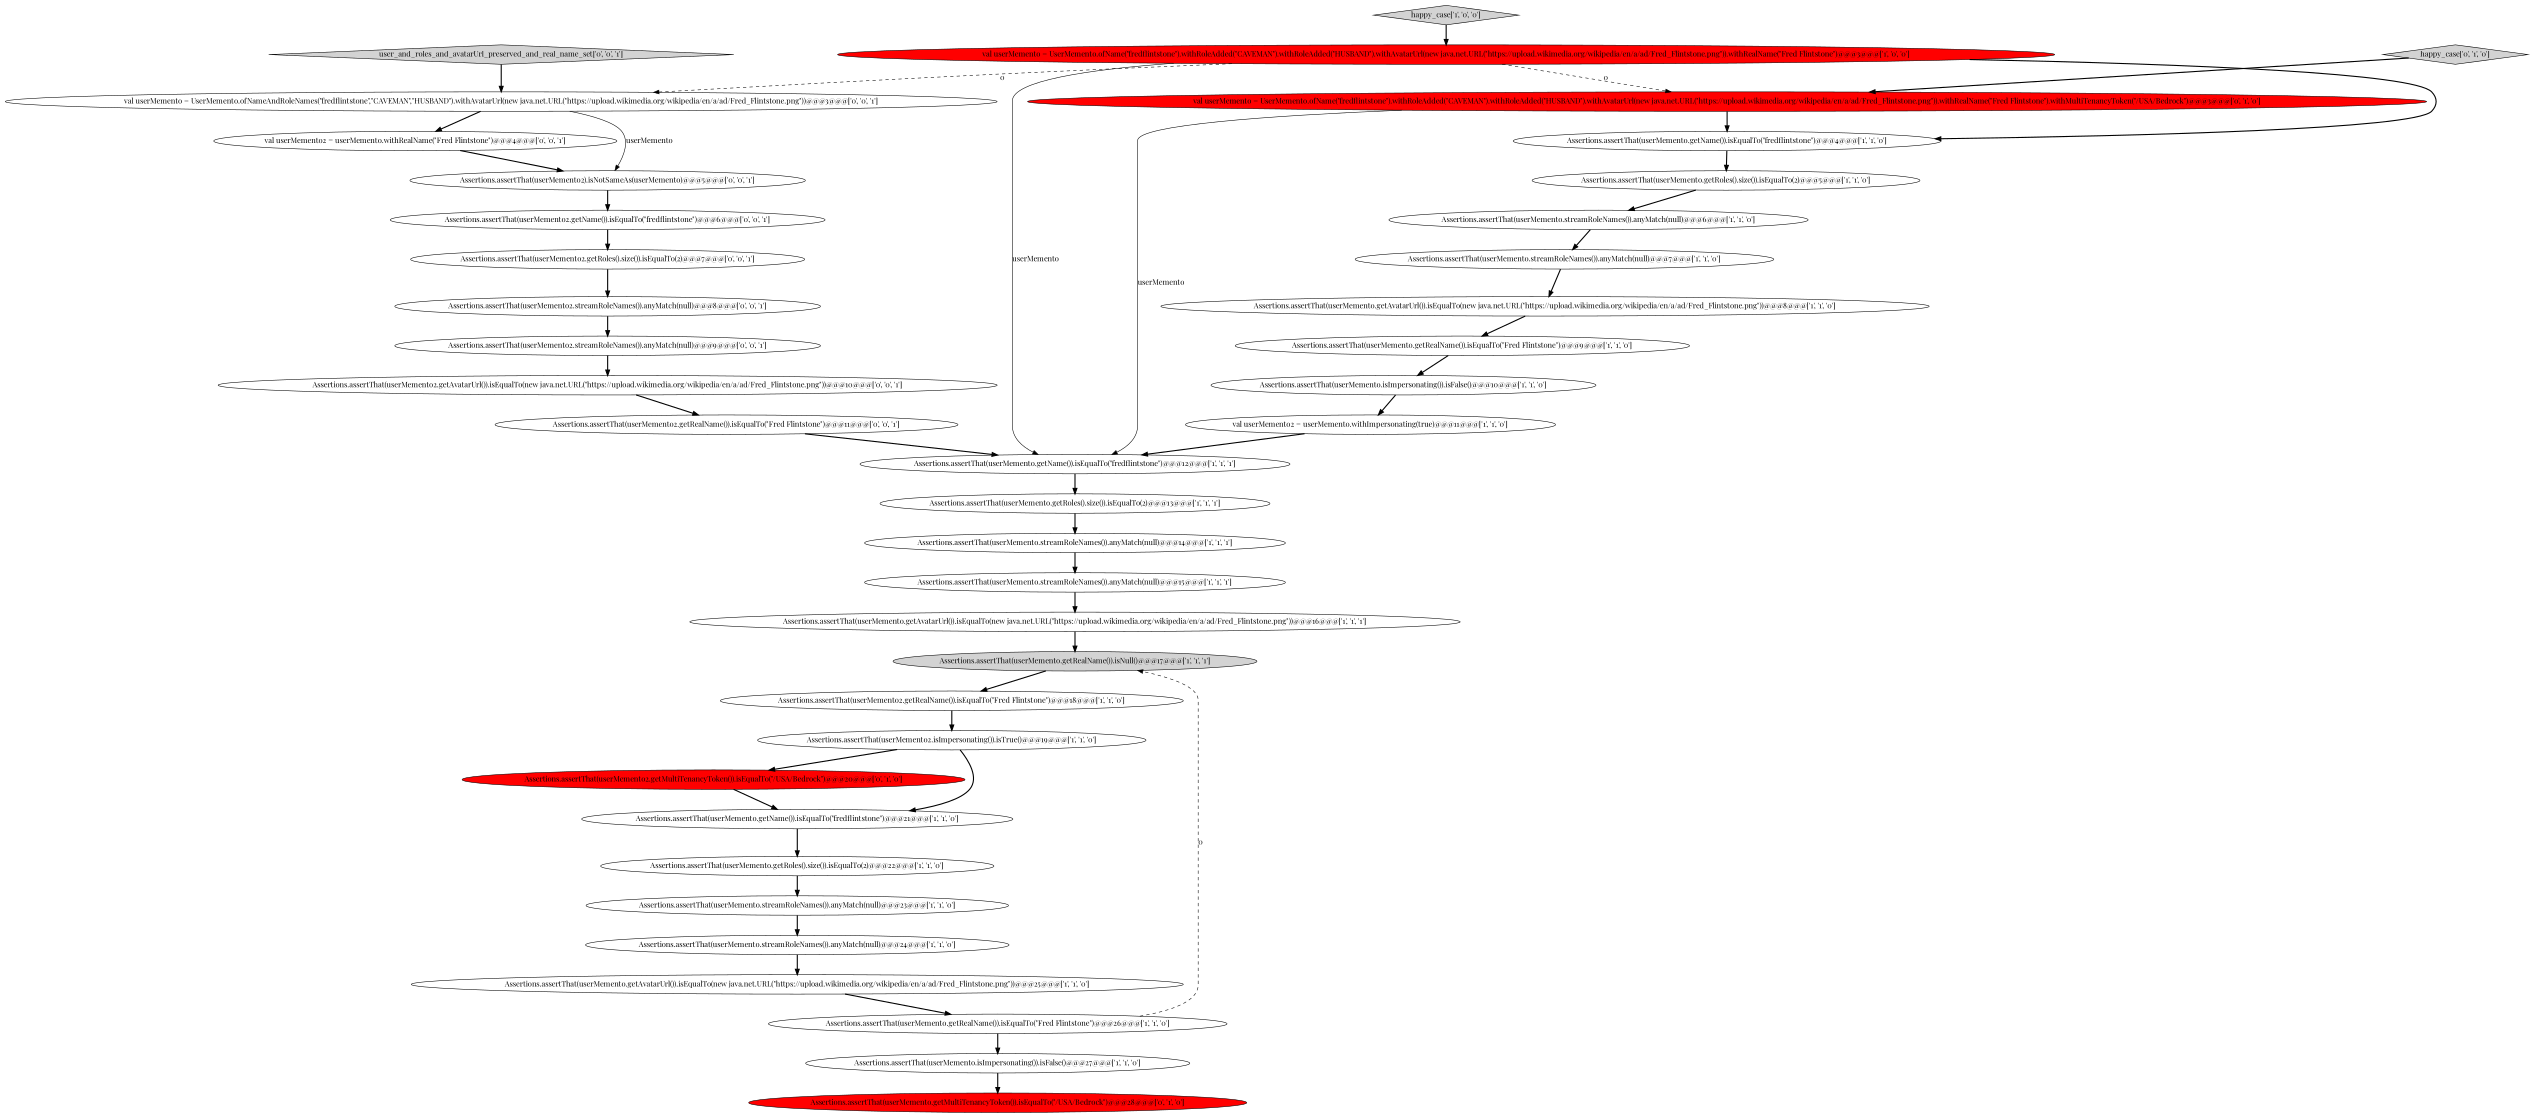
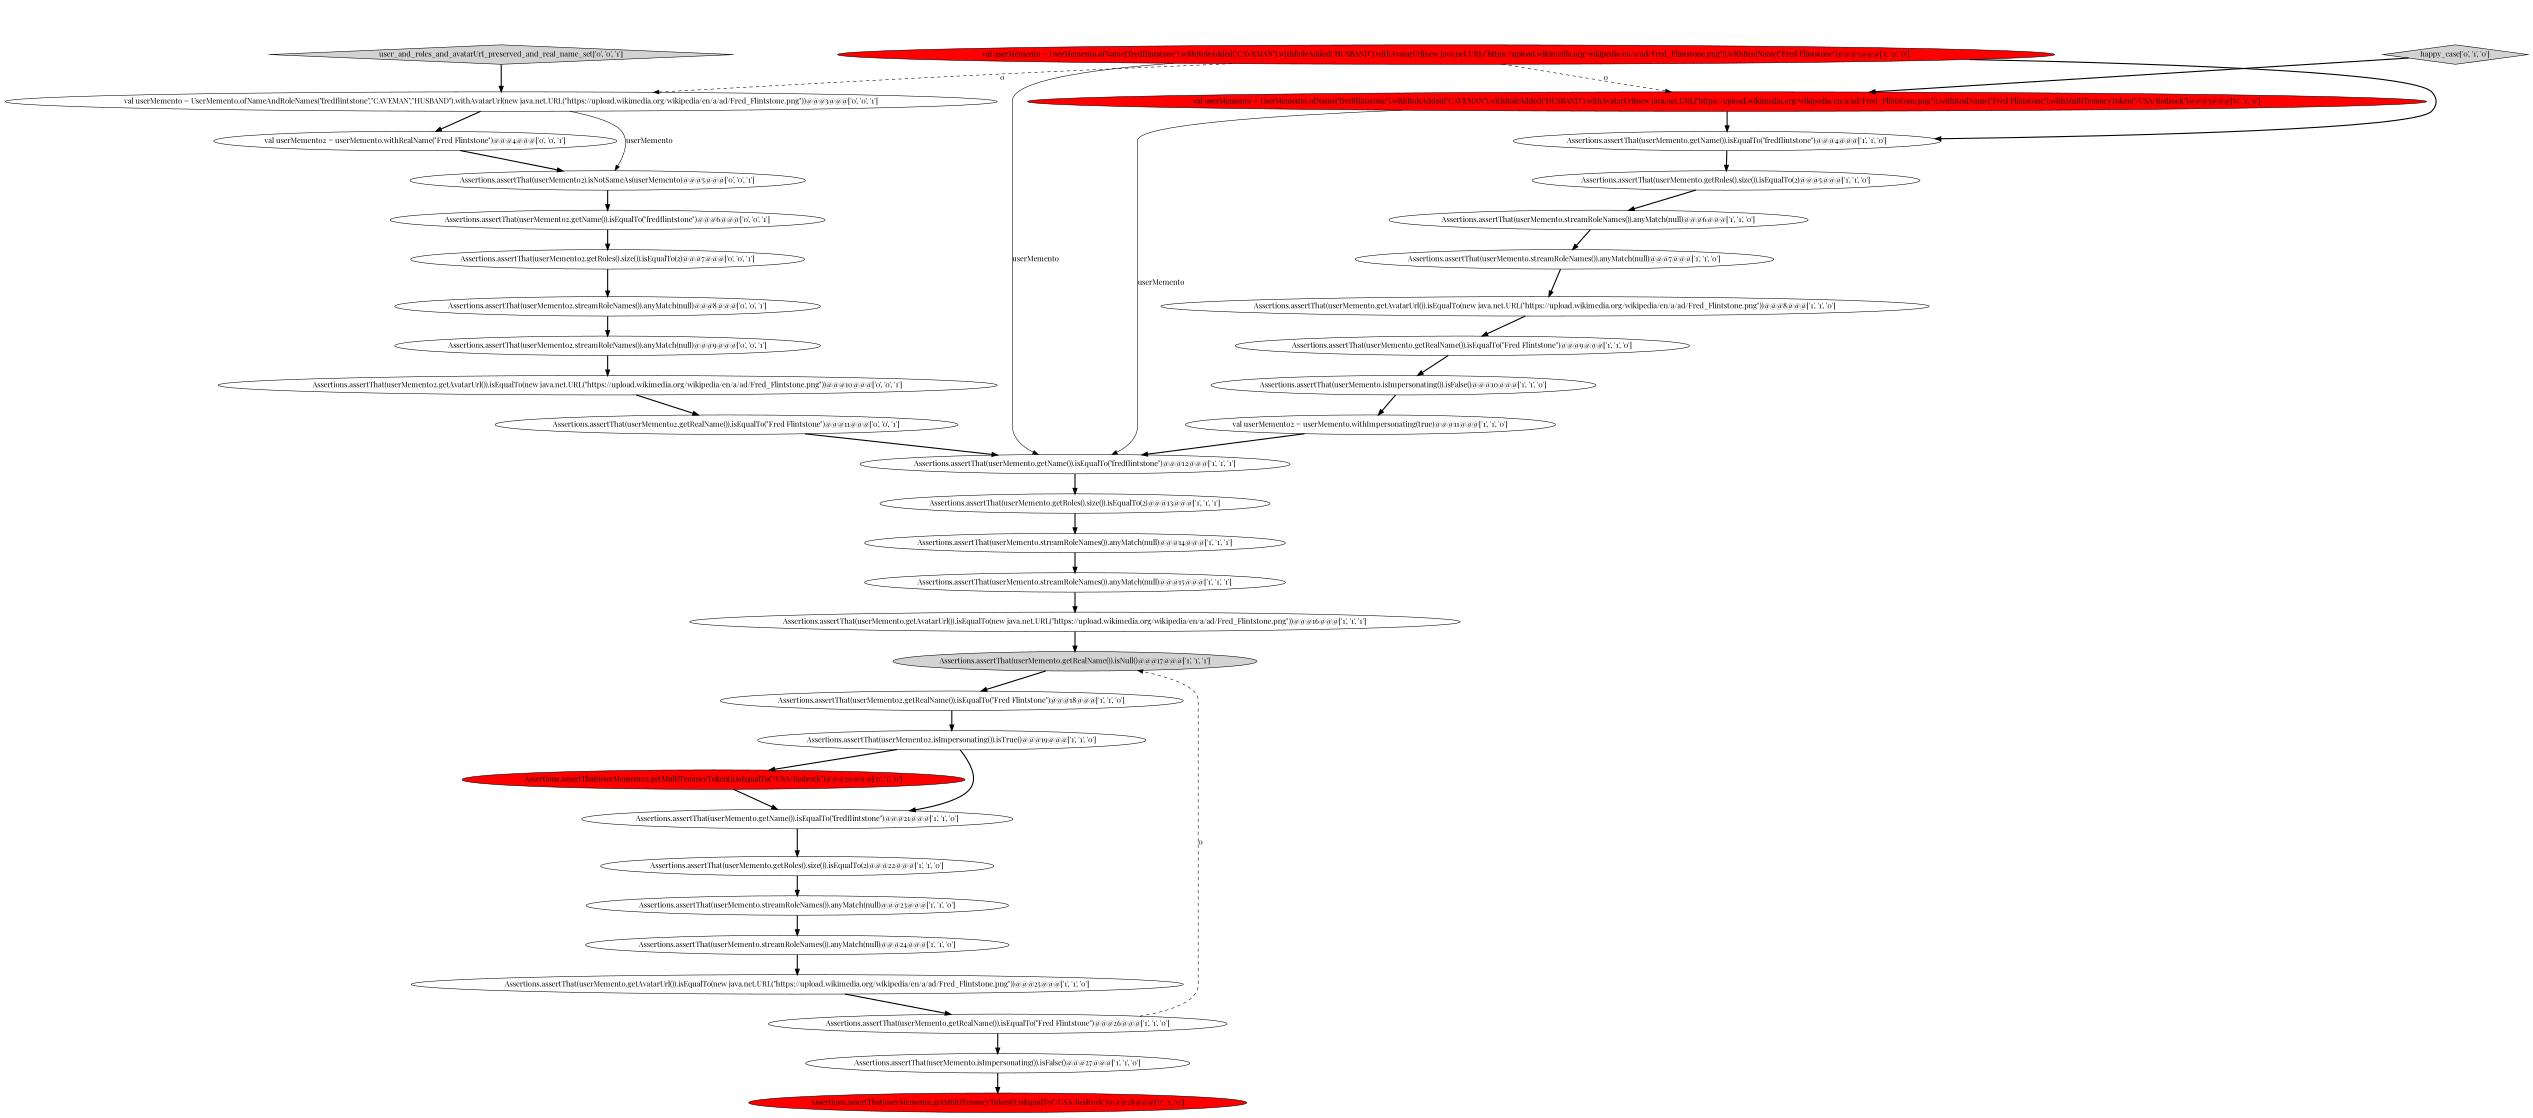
(1446, 15) -> none
